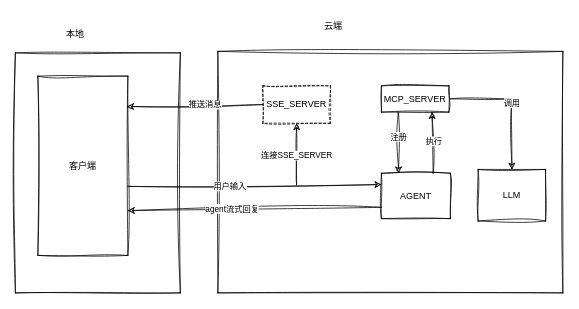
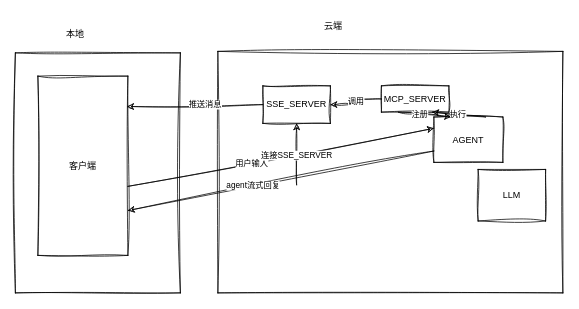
(512, 101) -> (356, 100)
(297, 105) -> (297, 105)
(416, 196) -> (468, 140)
